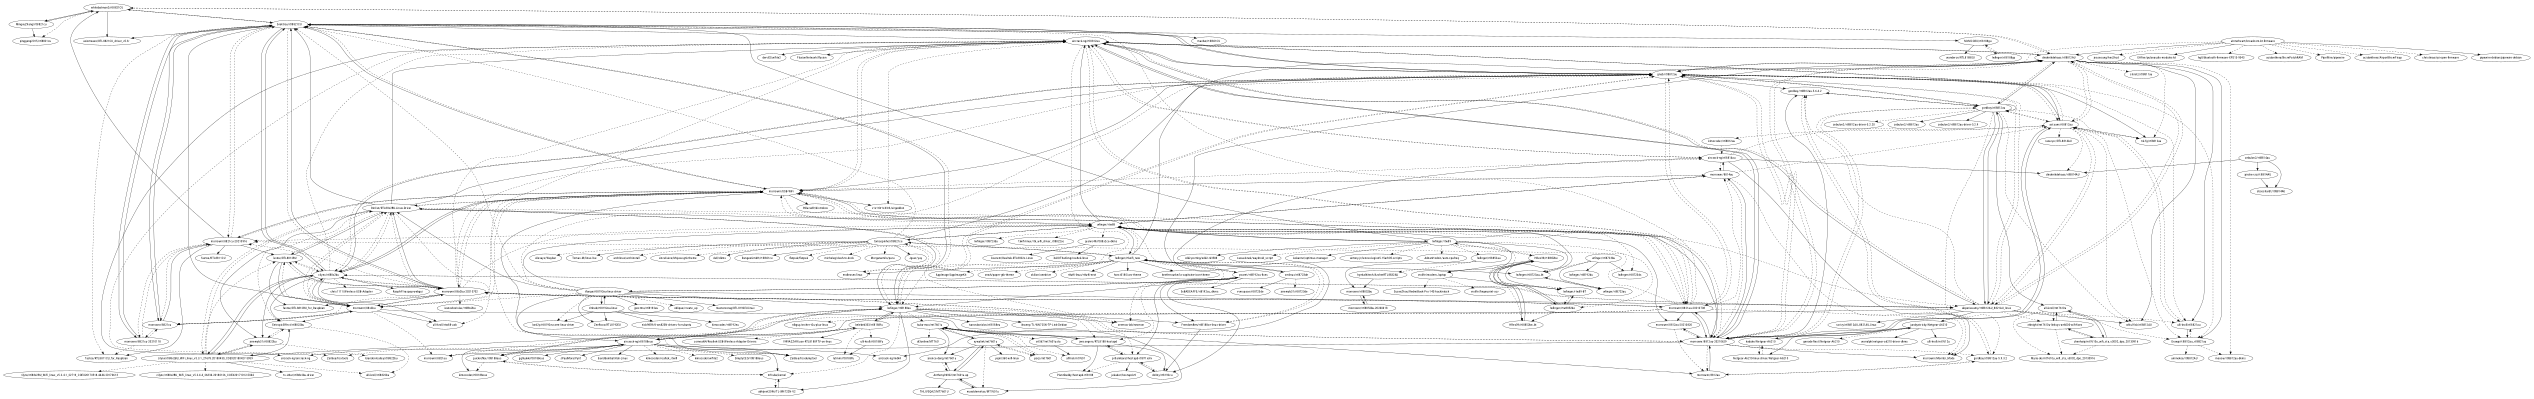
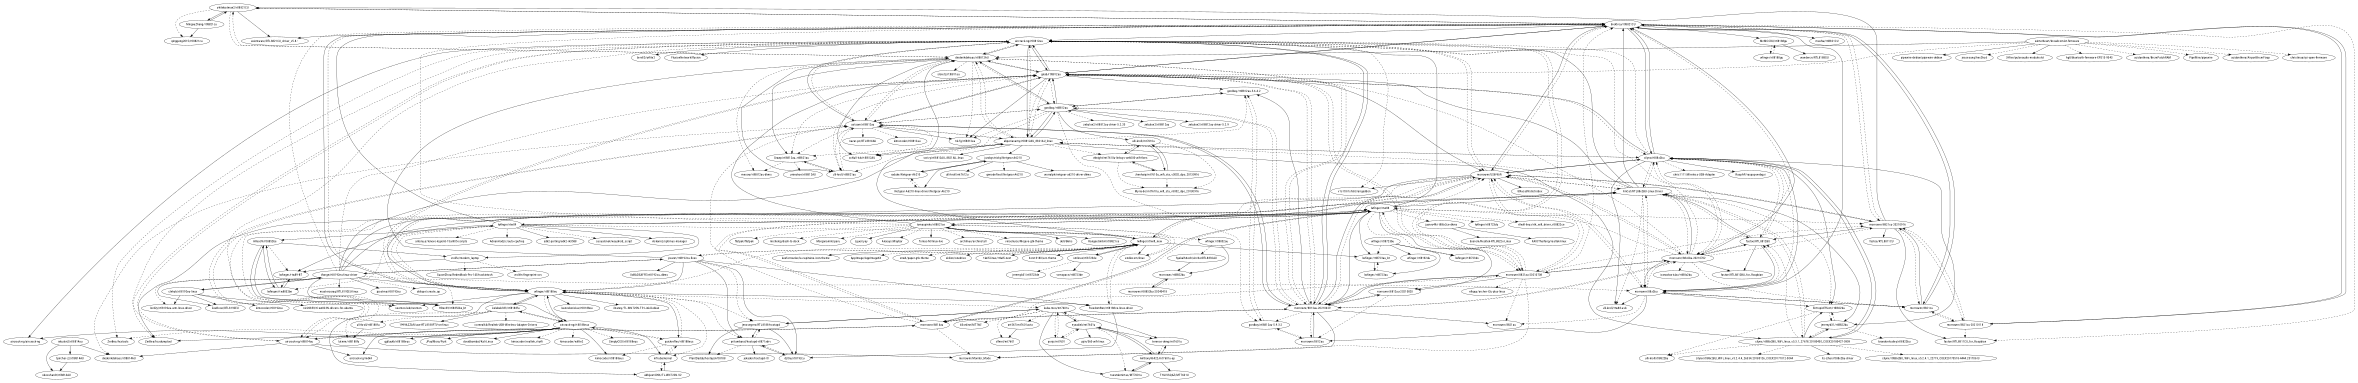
(1722, 148) -> (257, 227)
none -> (918, 252)
